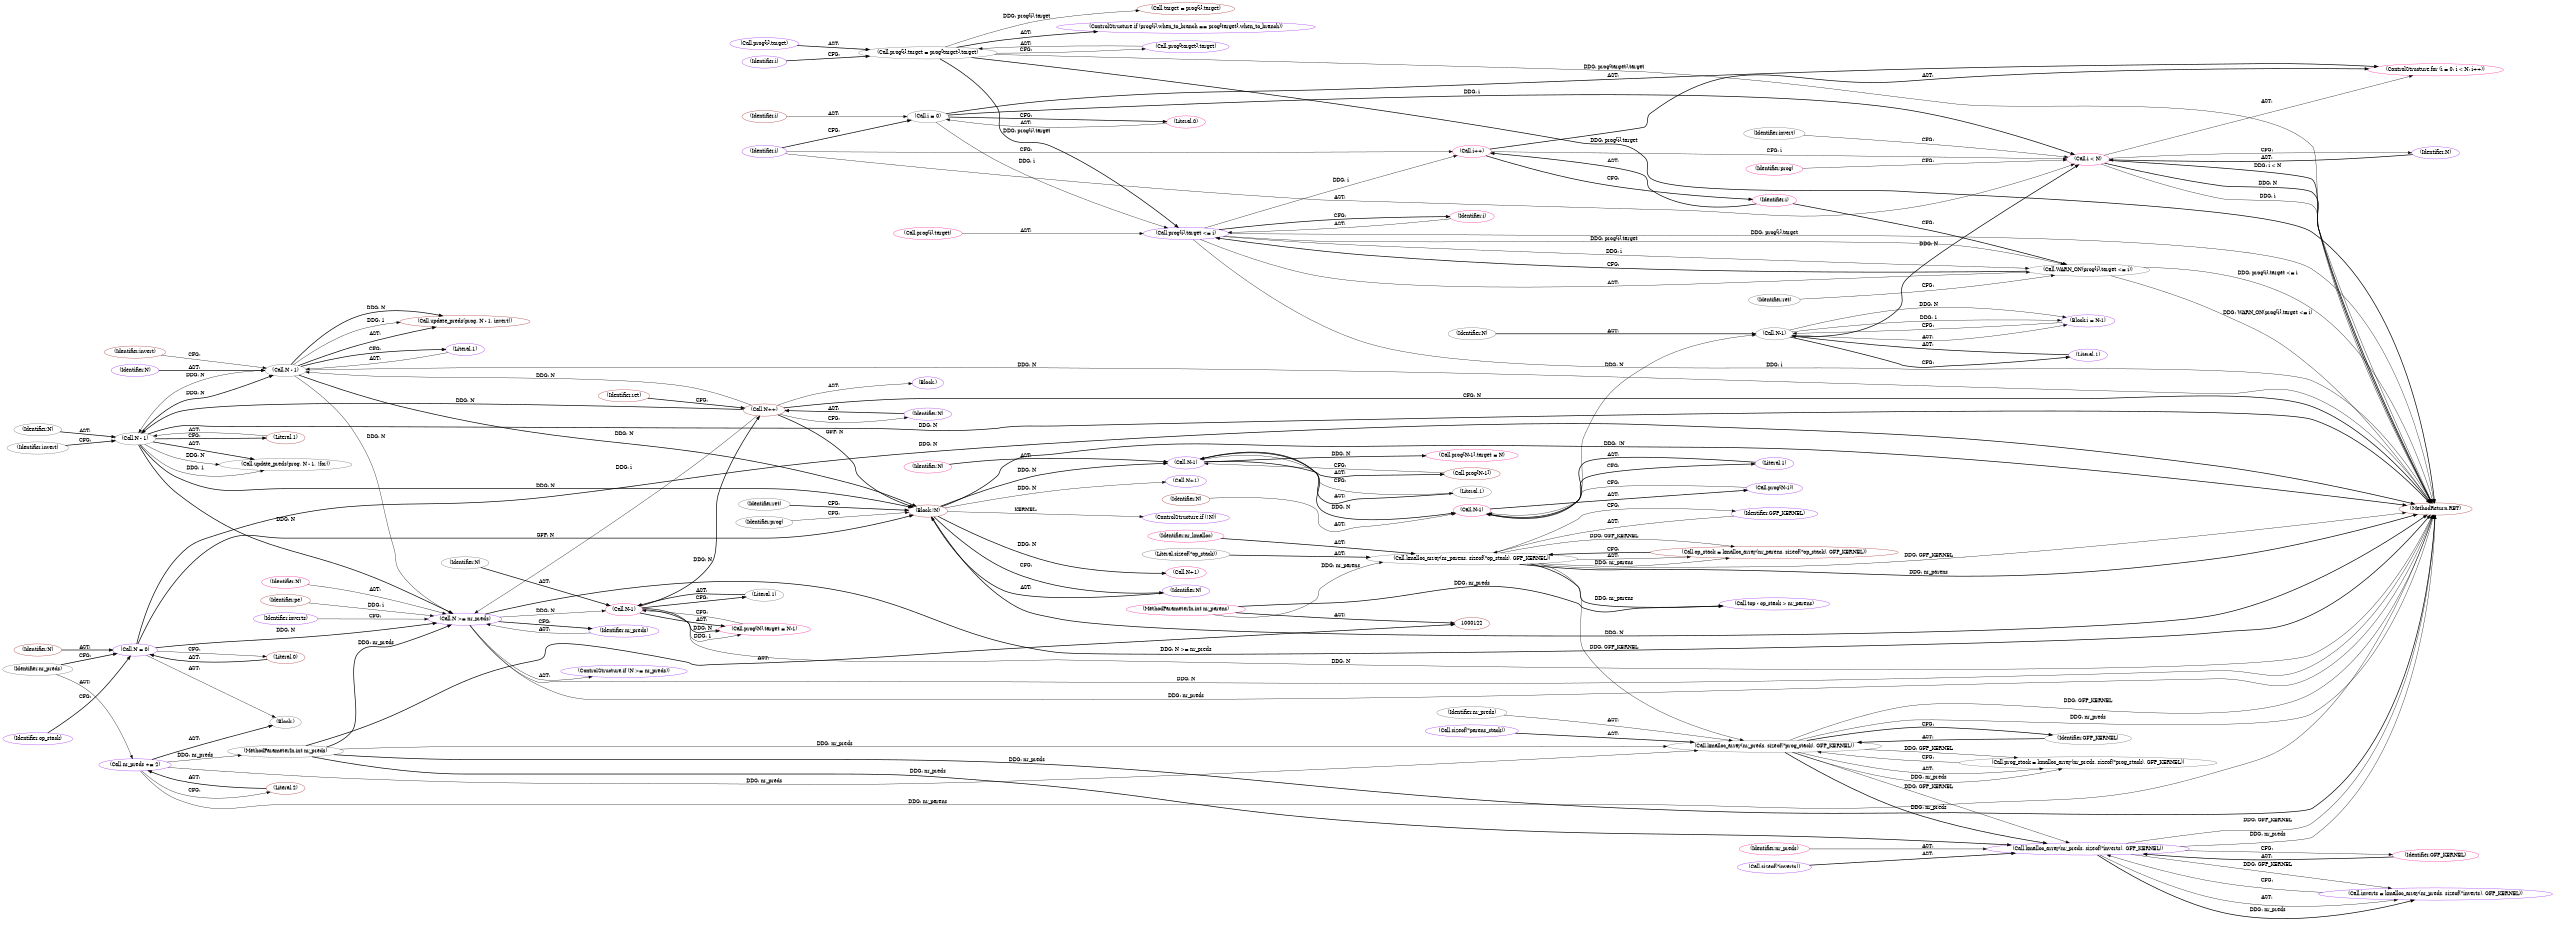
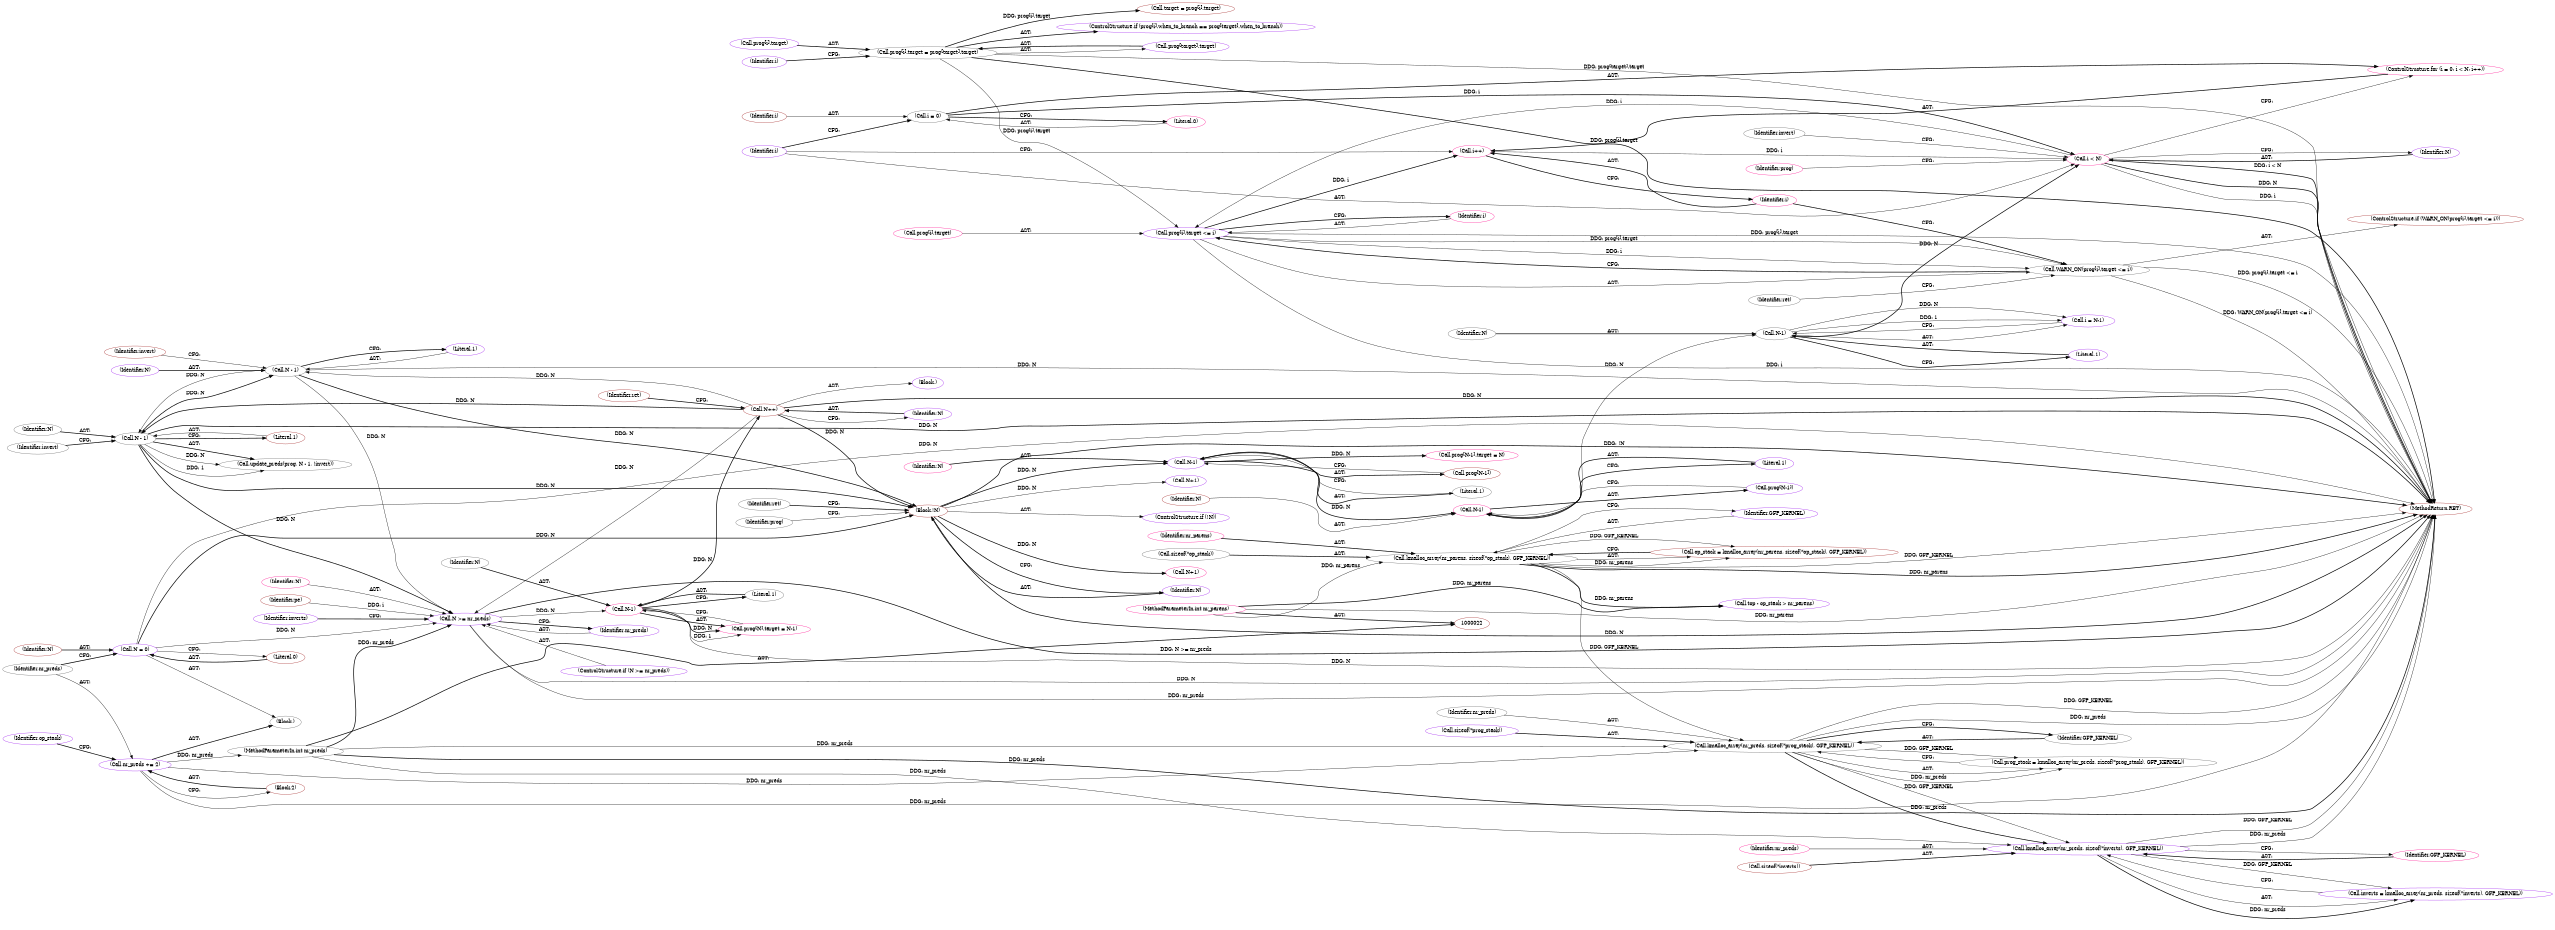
(1039, 21) -> (1039, 21)
(1063, 46) -> (1063, 46)
(1027, 50) -> (1027, 50)
(1917, 80) -> (1938, 111)
(2268, 101) -> (2268, 101)
(1048, 145) -> (1048, 145)
(1774, 151) -> (1774, 151)
(1046, 184) -> (1625, 106)
(1329, 191) -> (1329, 191)
none -> (2436, 219)
(2088, 321) -> (2088, 321)
(465, 322) -> none
(1472, 396) -> (1472, 396)
(835, 432) -> (835, 432)
(1242, 433) -> (1242, 433)
(286, 465) -> (286, 465)
(624, 468) -> (624, 468)
(1027, 510) -> (1027, 510)
(545, 536) -> (545, 536)
(1186, 536) -> (1186, 536)
(1186, 554) -> (1186, 554)
(1472, 583) -> (1472, 583)
(371, 619) -> (371, 619)
none -> (1839, 621)
(1472, 624) -> (1472, 624)
(295, 638) -> (295, 638)
(521, 671) -> (545, 646)
(92, 700) -> (85, 751)
(1472, 731) -> (1472, 731)
(286, 788) -> (286, 788)
(1160, 799) -> (1160, 799)
(928, 802) -> (928, 802)
(1774, 867) -> (1774, 867)
